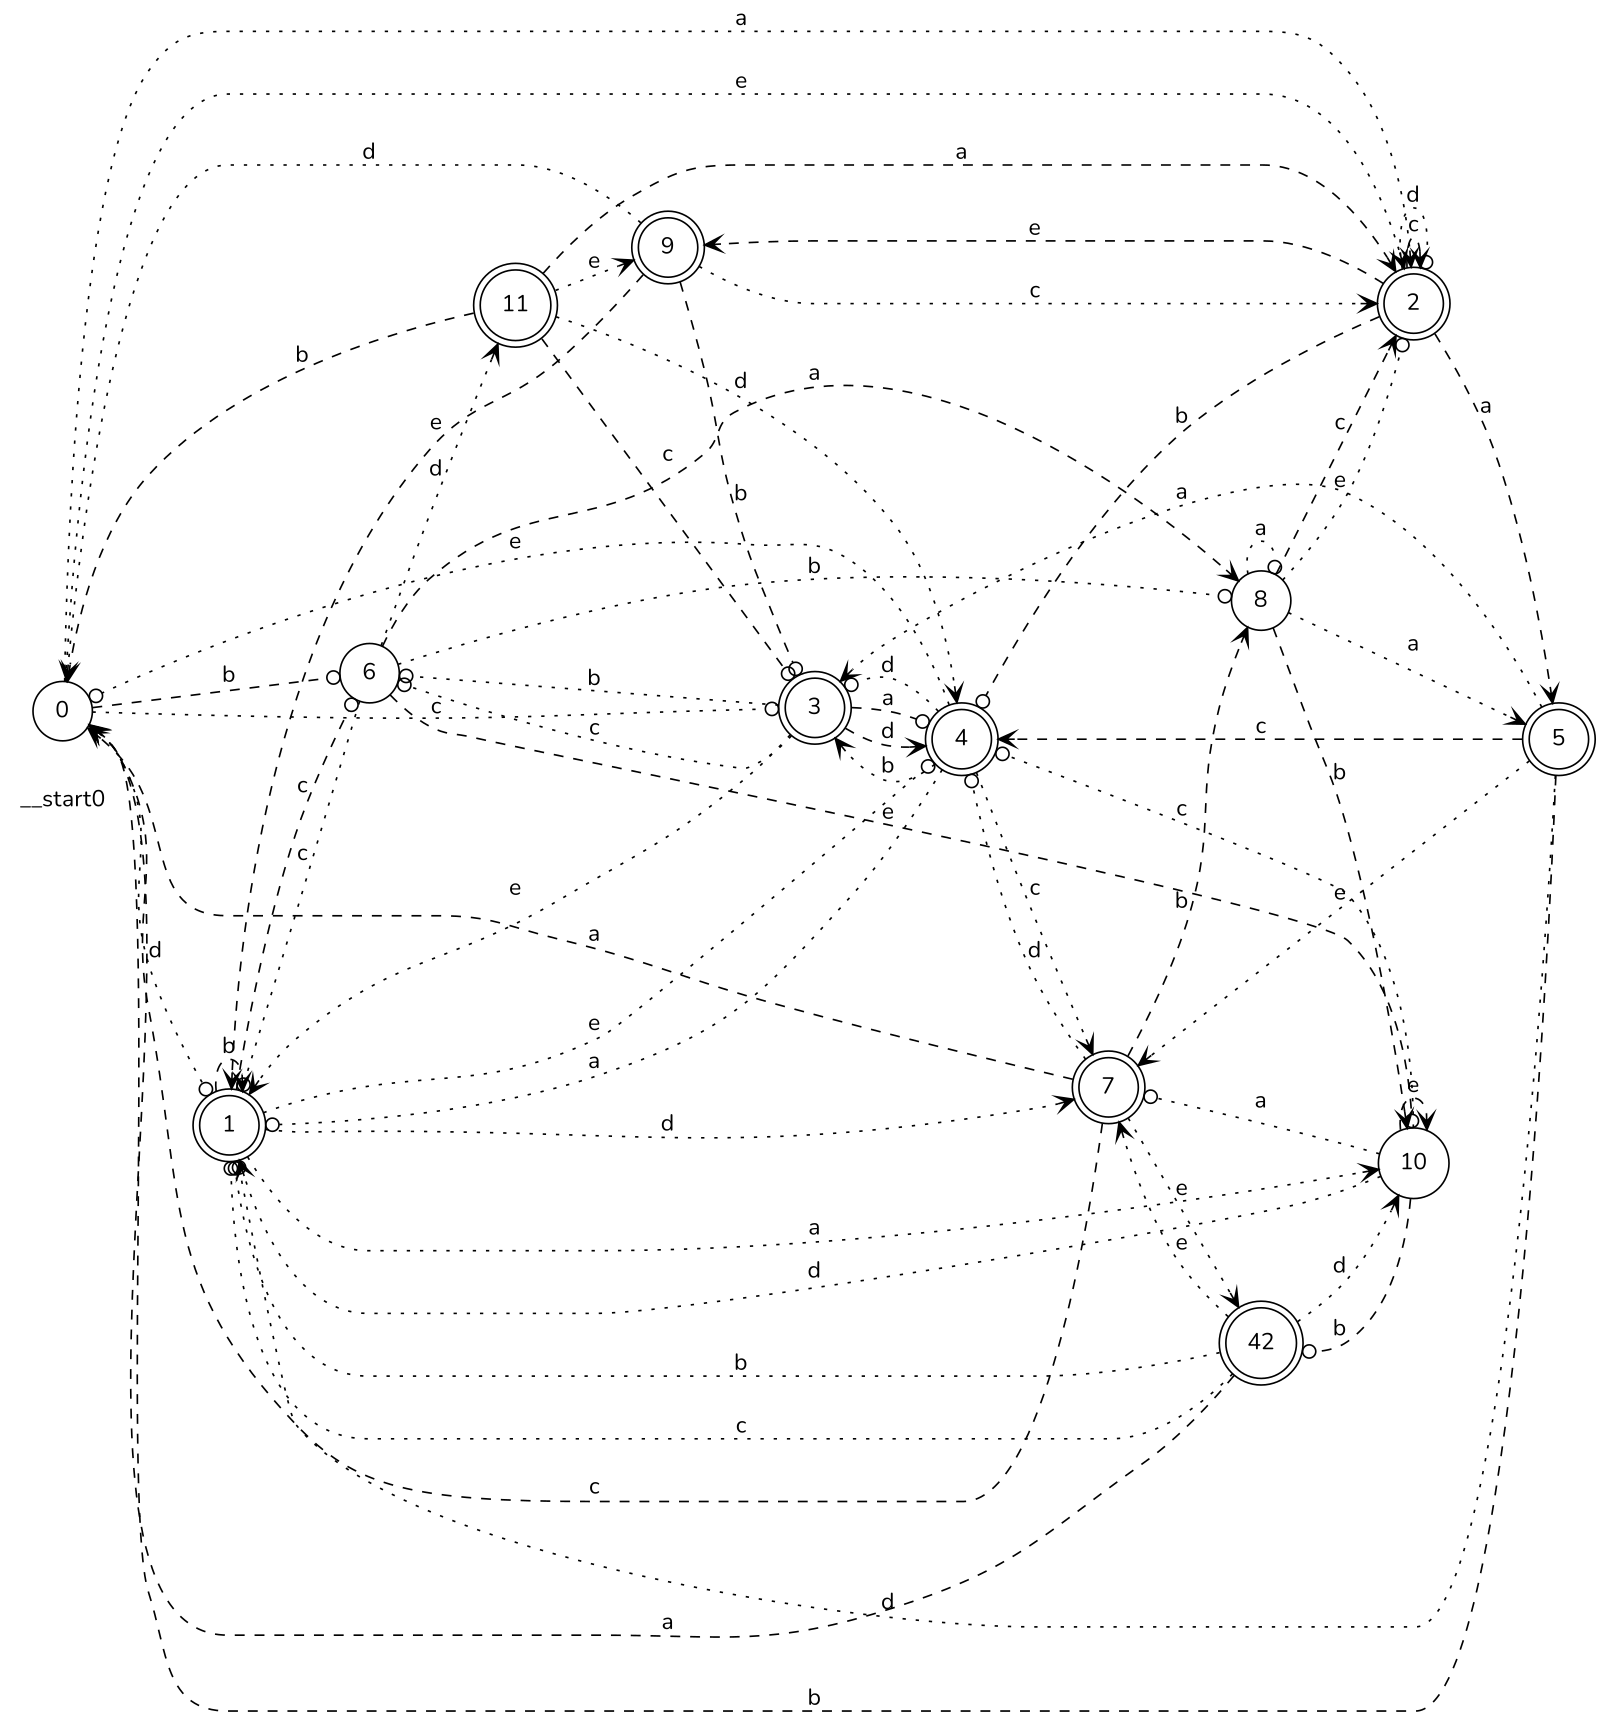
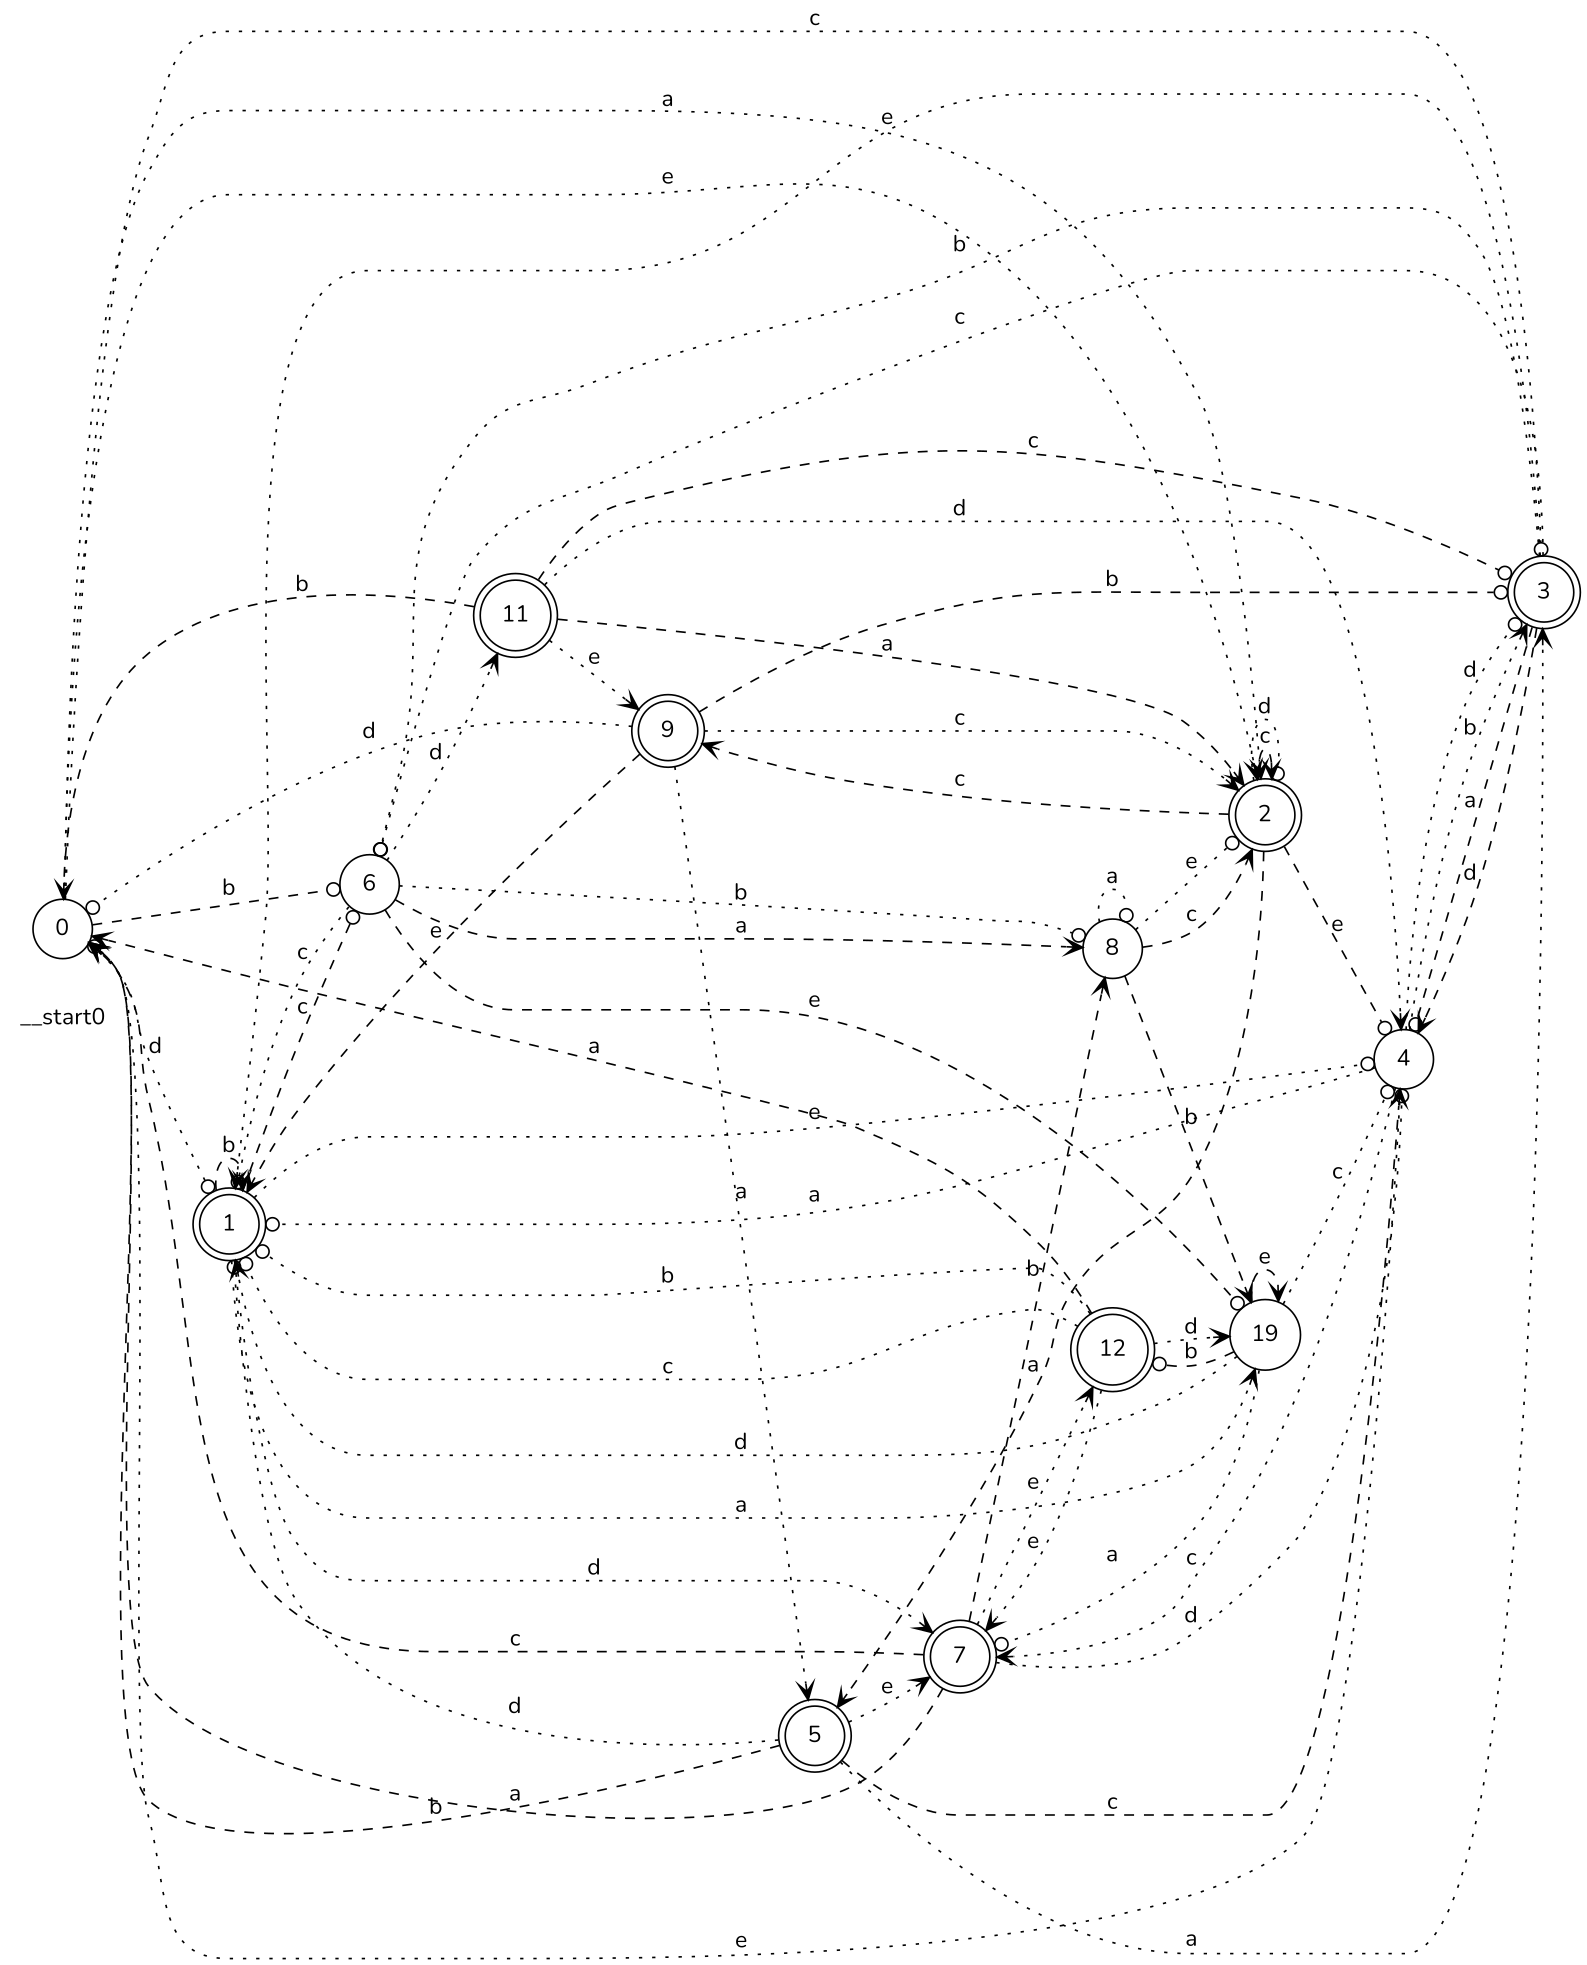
(181, 196) -> (349, 761)
(1035, 229) -> (960, 780)
(1182, 417) -> (1338, 925)
(1399, 665) -> (737, 1202)
(962, 739) -> (1404, 1059)
(1414, 1163) -> (1265, 1335)
(1261, 1343) -> (1113, 1350)
